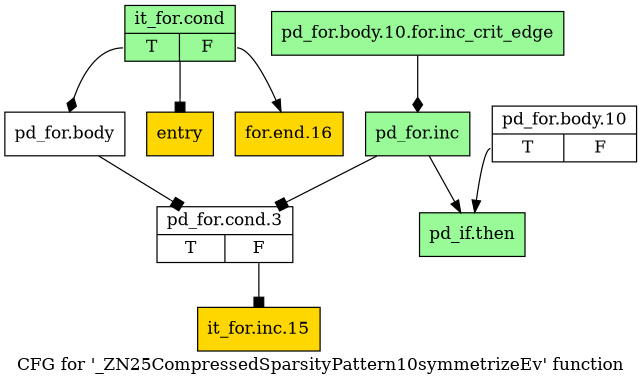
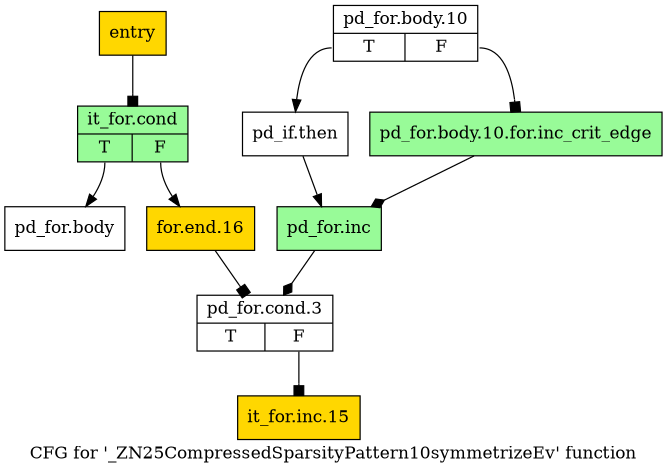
(91, 65) -> (101, 180)
none -> (506, 67)
(180, 81) -> (133, 75)
(135, 178) -> (227, 268)
(333, 179) -> (303, 267)
(442, 179) -> (310, 175)
(472, 235) -> (295, 134)
